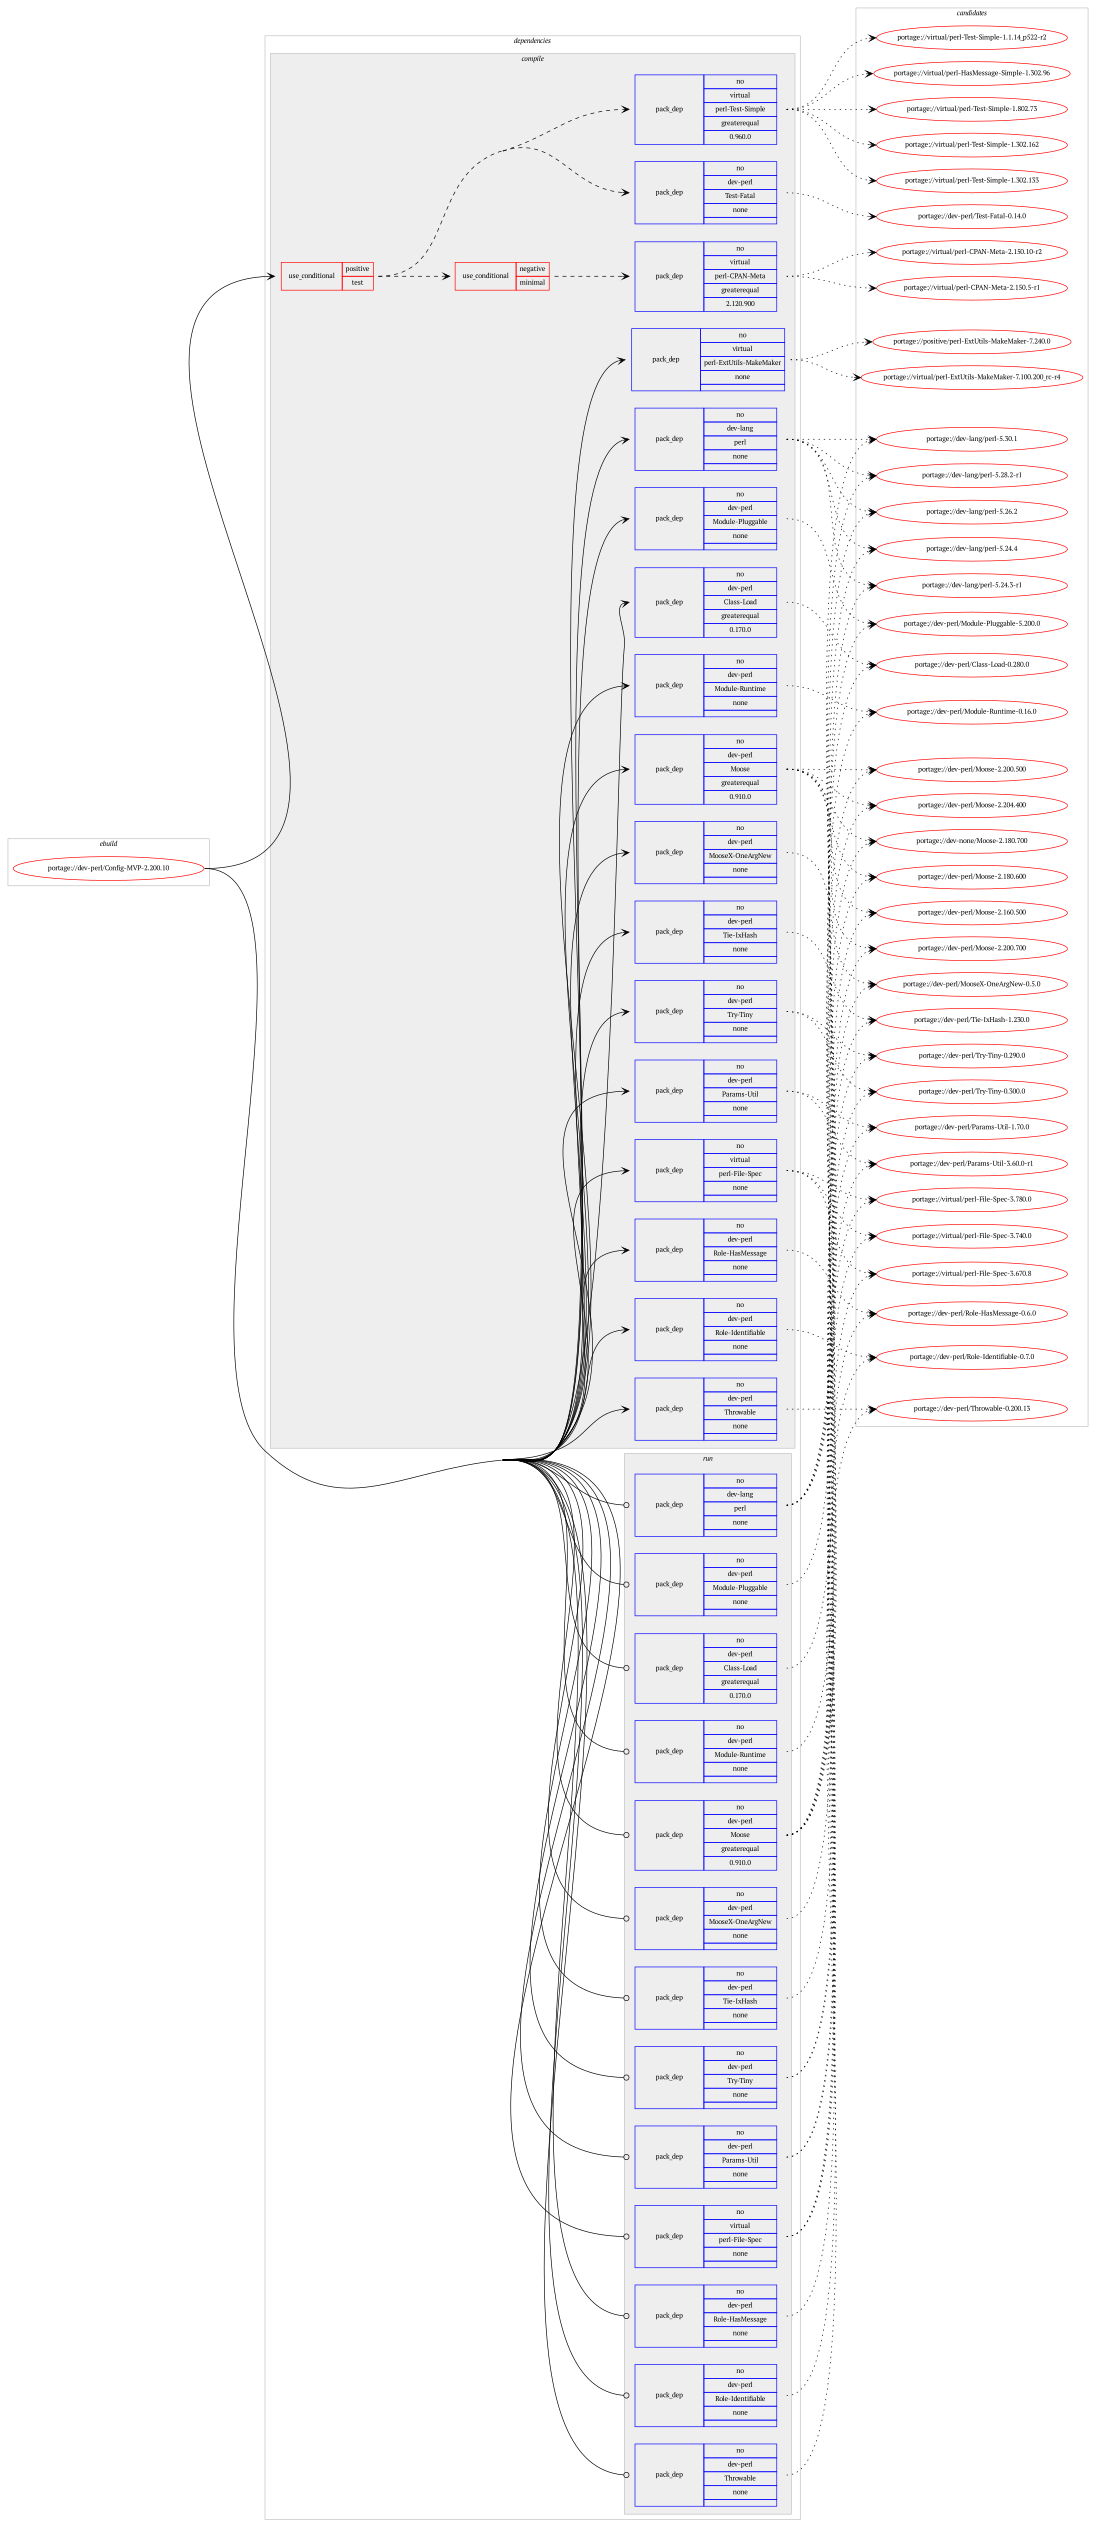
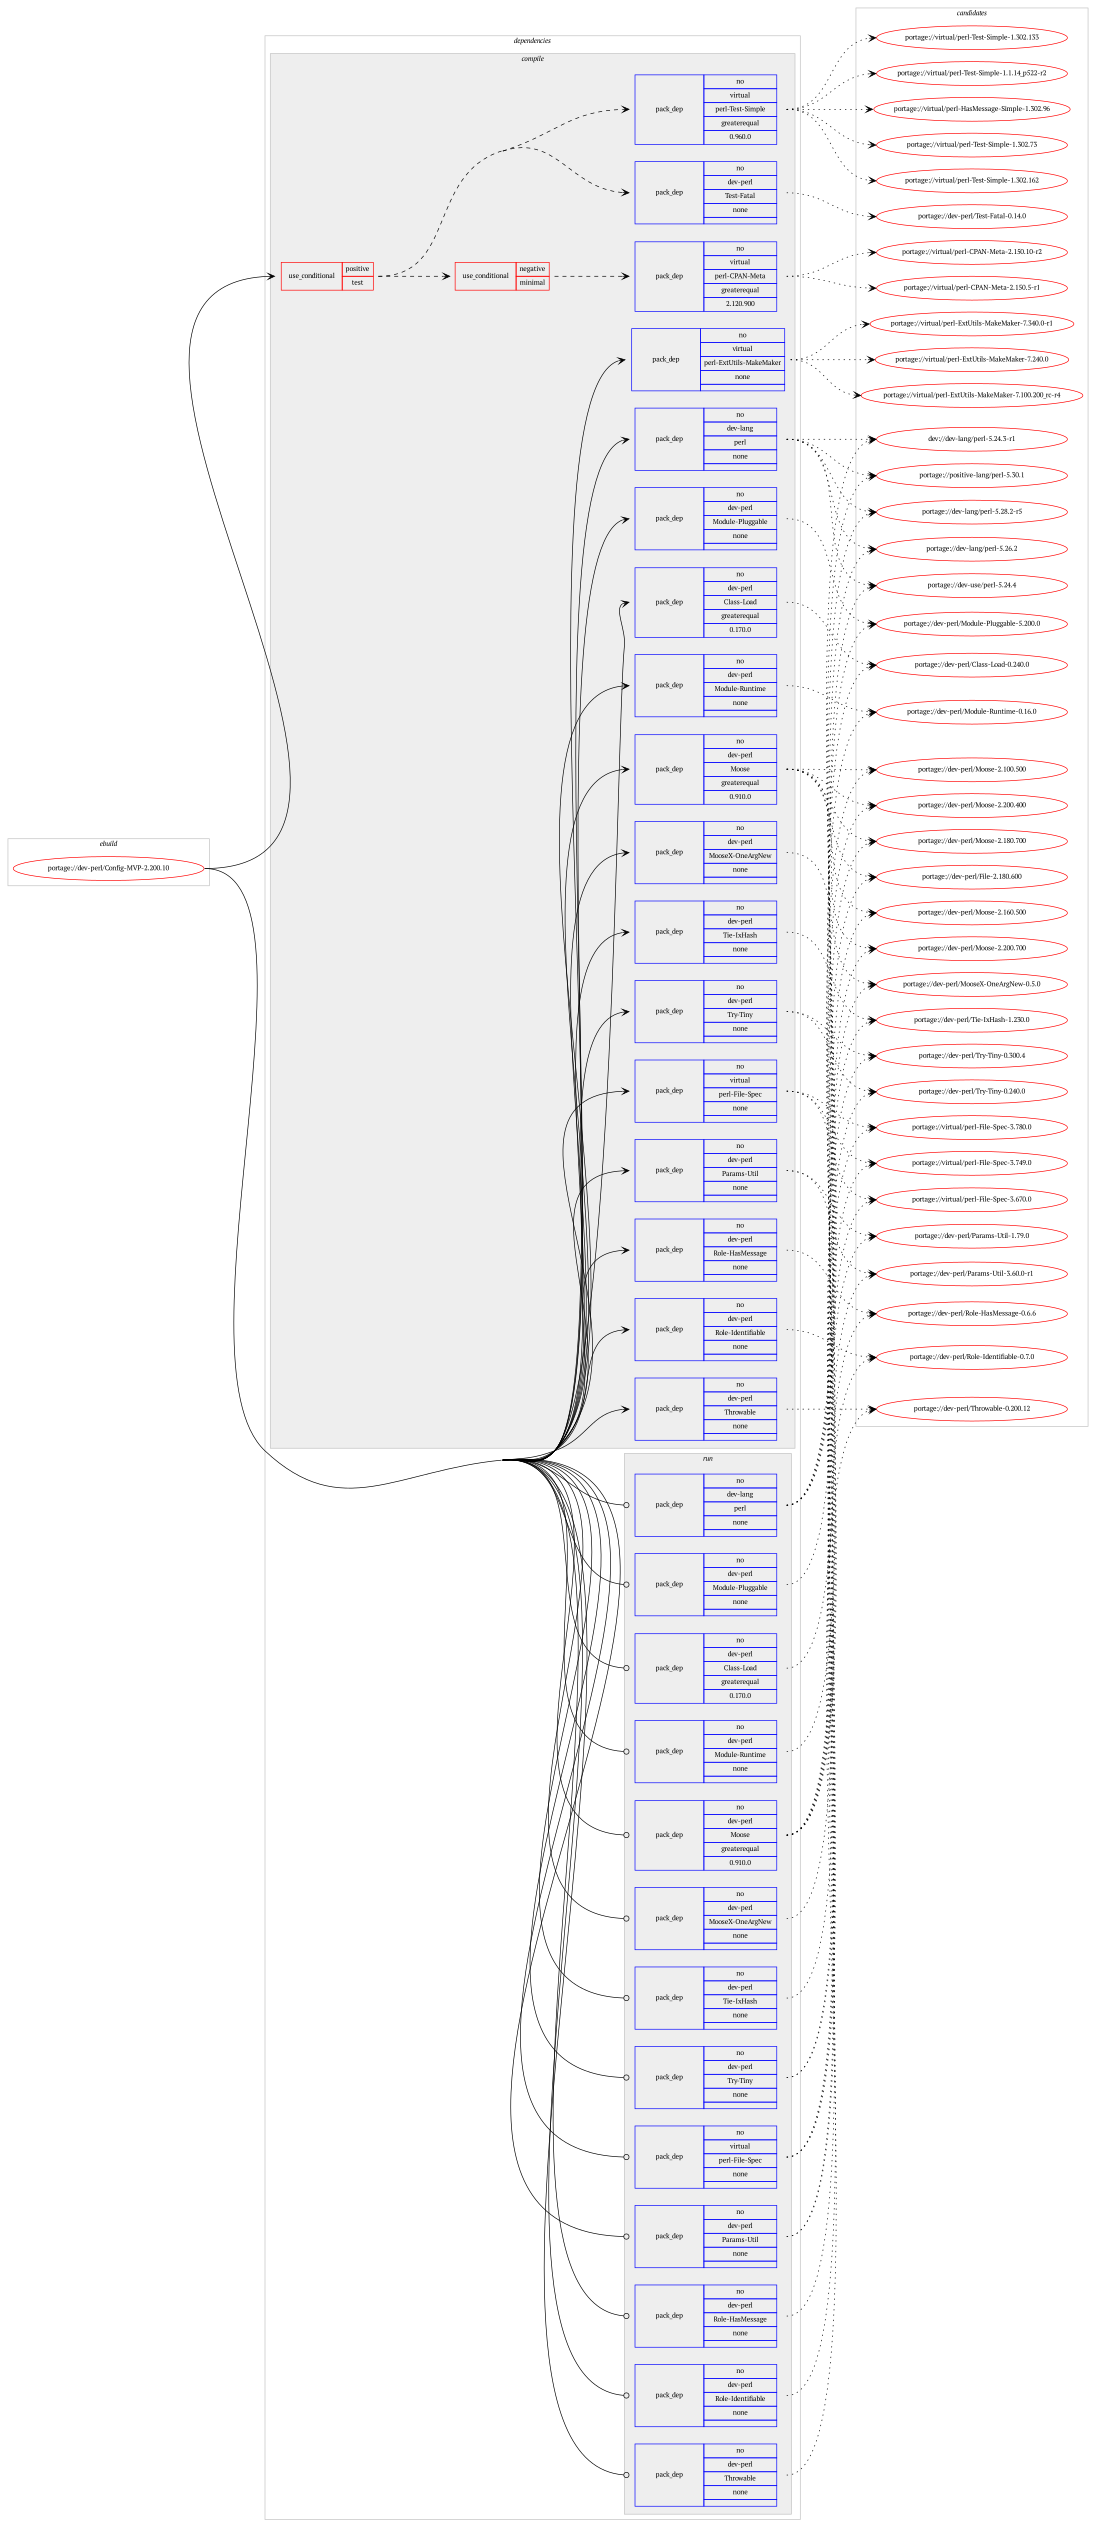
(972, 109) -> (972, 145)
none -> (972, 324)
(972, 342) -> (972, 360)
(972, 439) -> (972, 476)
(972, 476) -> (972, 512)
(972, 549) -> (972, 586)
(972, 586) -> (972, 439)
(972, 665) -> (972, 665)
(972, 770) -> (972, 770)
(972, 806) -> (972, 806)
(972, 841) -> (972, 841)
(972, 877) -> (972, 877)
(972, 1056) -> (972, 1092)
(972, 1092) -> (972, 1056)
(972, 1128) -> (972, 1236)
(972, 1236) -> (972, 1163)
(972, 1274) -> (972, 1200)
(972, 1314) -> (972, 1314)
(972, 1409) -> (972, 1409)
